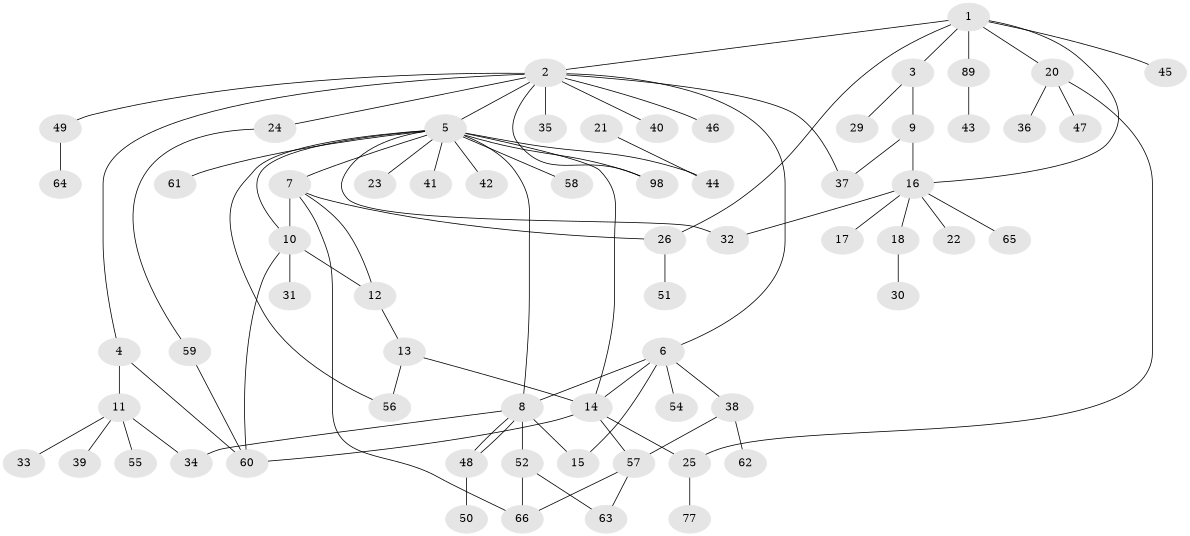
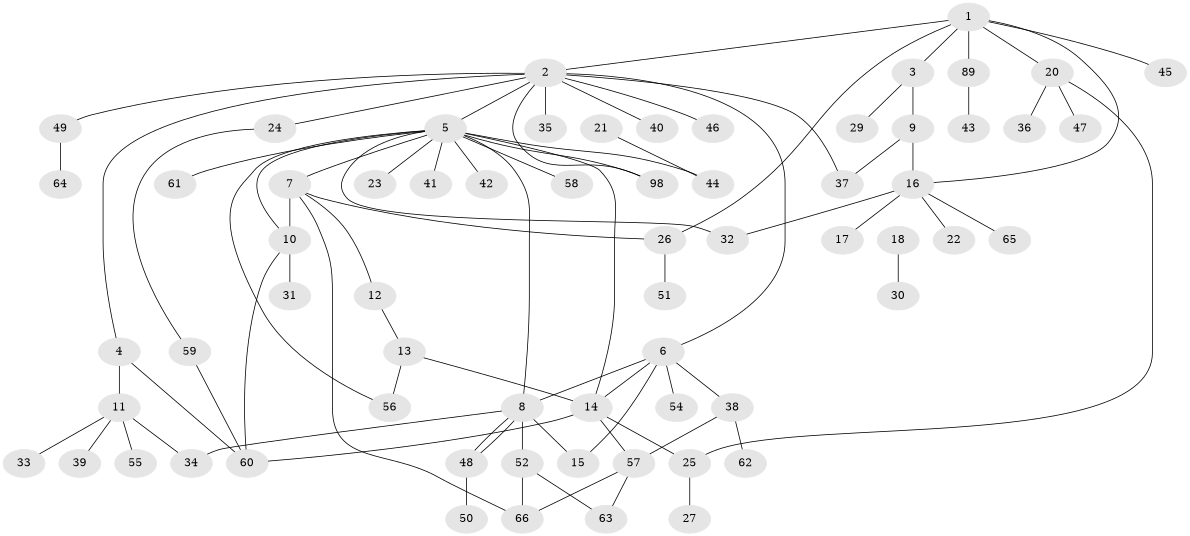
(906, 212) -> none
(337, 271) -> none
(690, 519) -> (690, 519)
